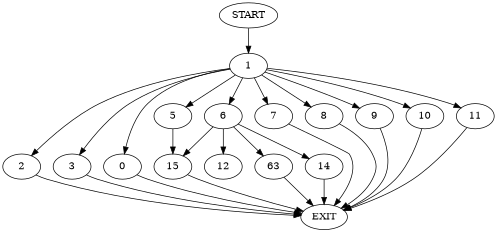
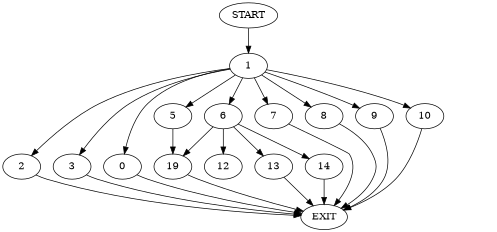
(475, 116) -> none
(173, 167) -> (173, 167)
(274, 167) -> (274, 167)
